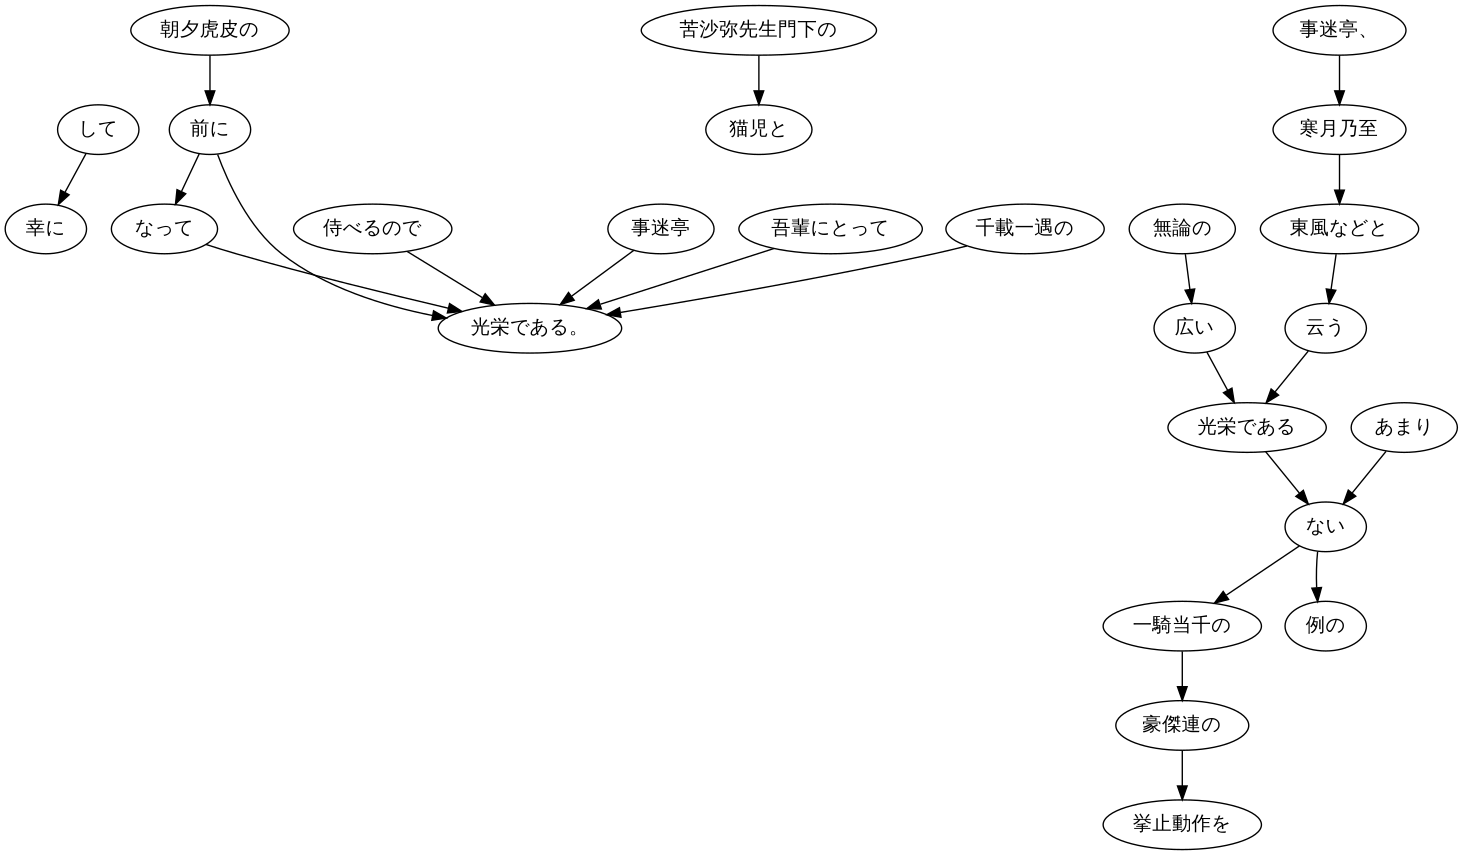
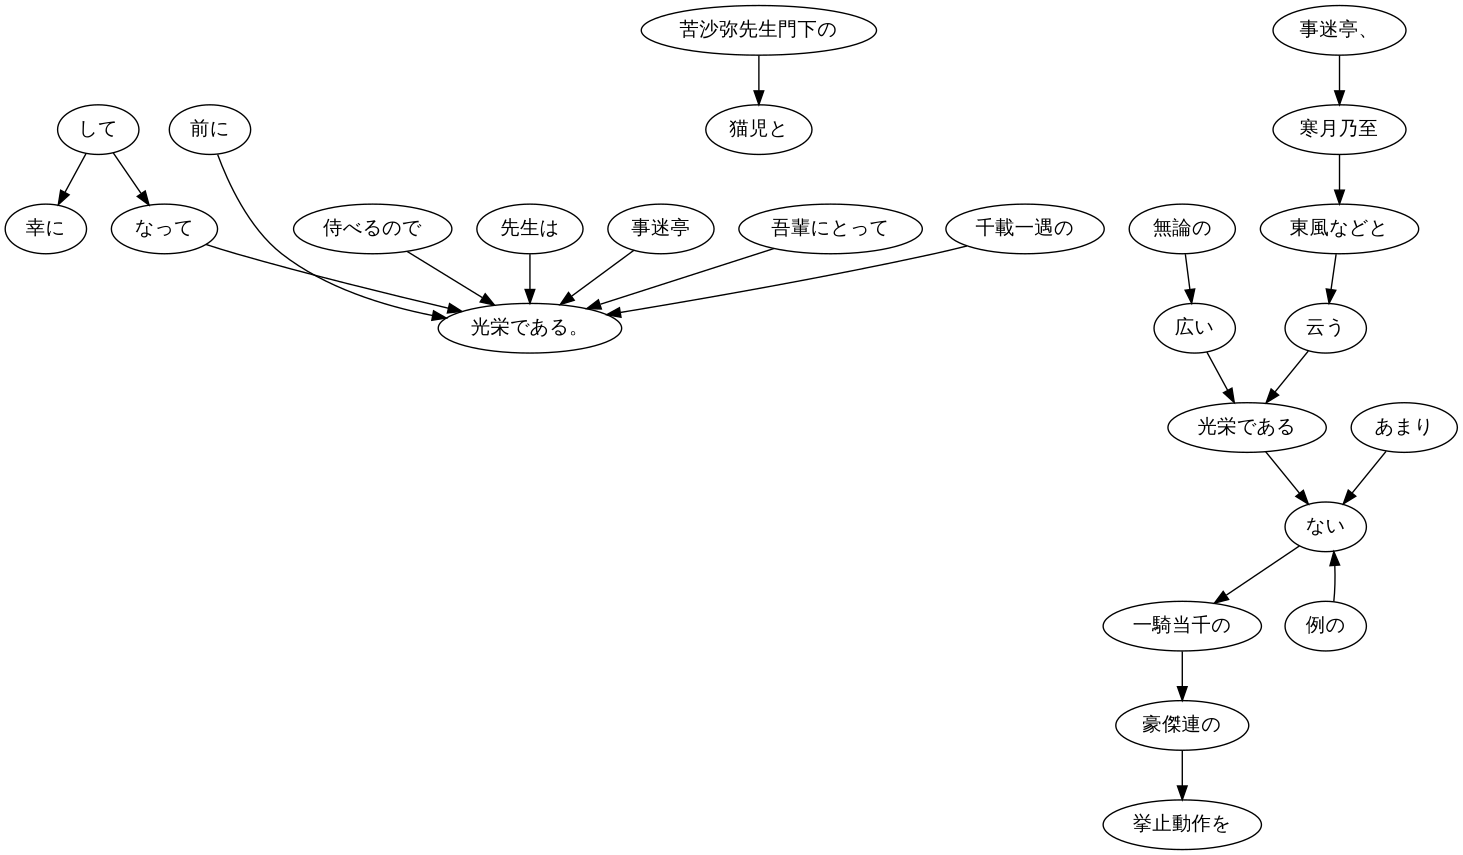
(210, 30) -> none
(190, 173) -> (127, 173)
none -> (530, 229)
(1317, 570) -> (1335, 584)
